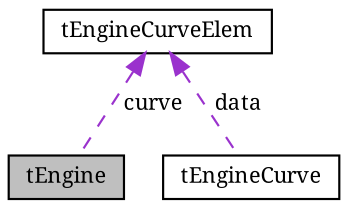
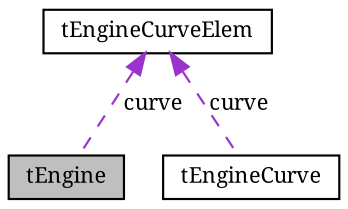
(237, 104) -> (237, 104)
